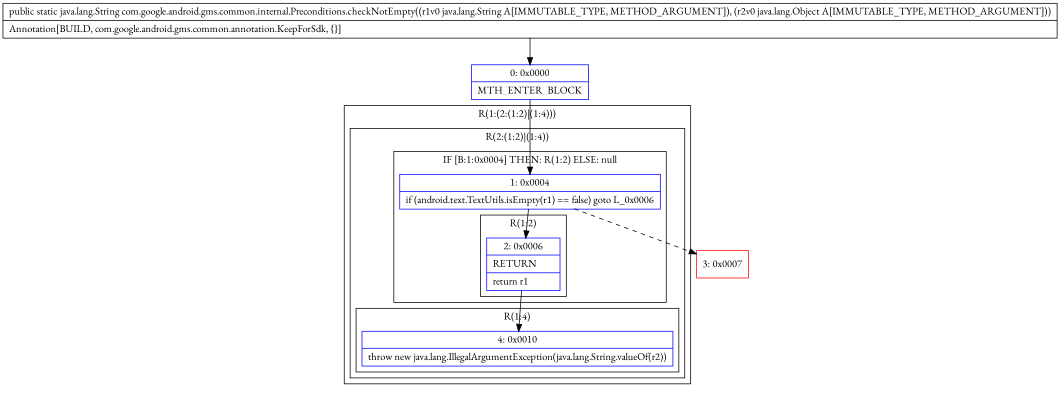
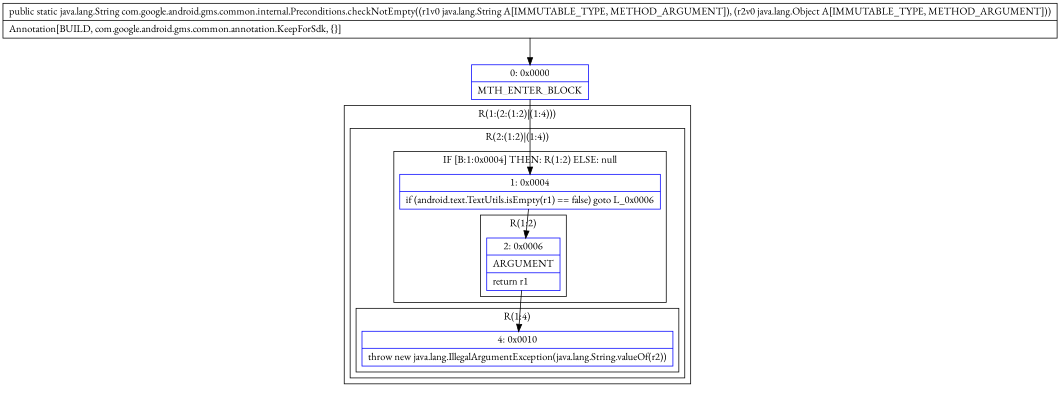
(515, 264) -> (523, 264)
(723, 264) -> none
